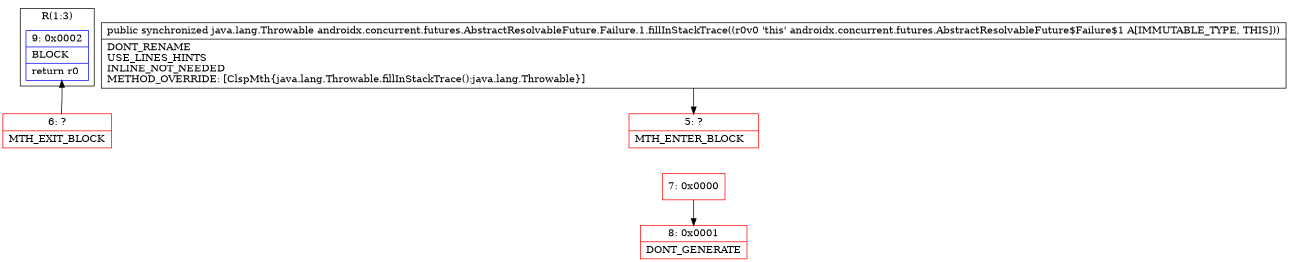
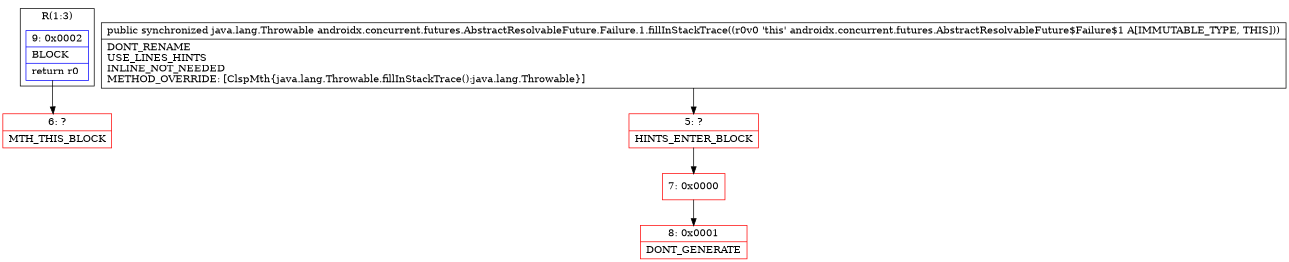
(62, 101) -> (52, 94)
(57, 139) -> (57, 139)
(689, 139) -> (694, 139)
none -> (694, 157)
